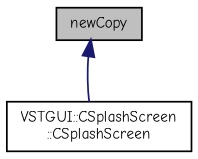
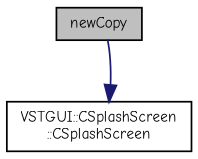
(88, 79) -> (110, 62)
